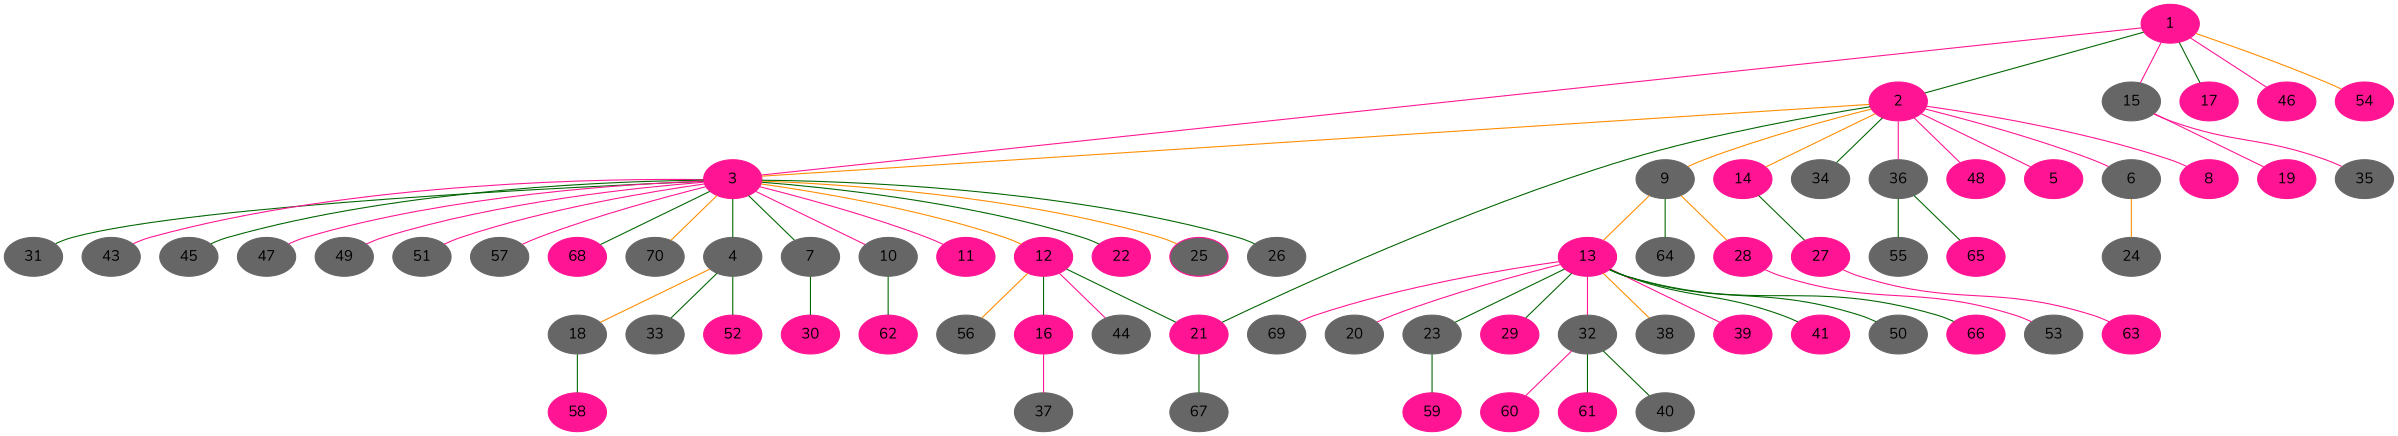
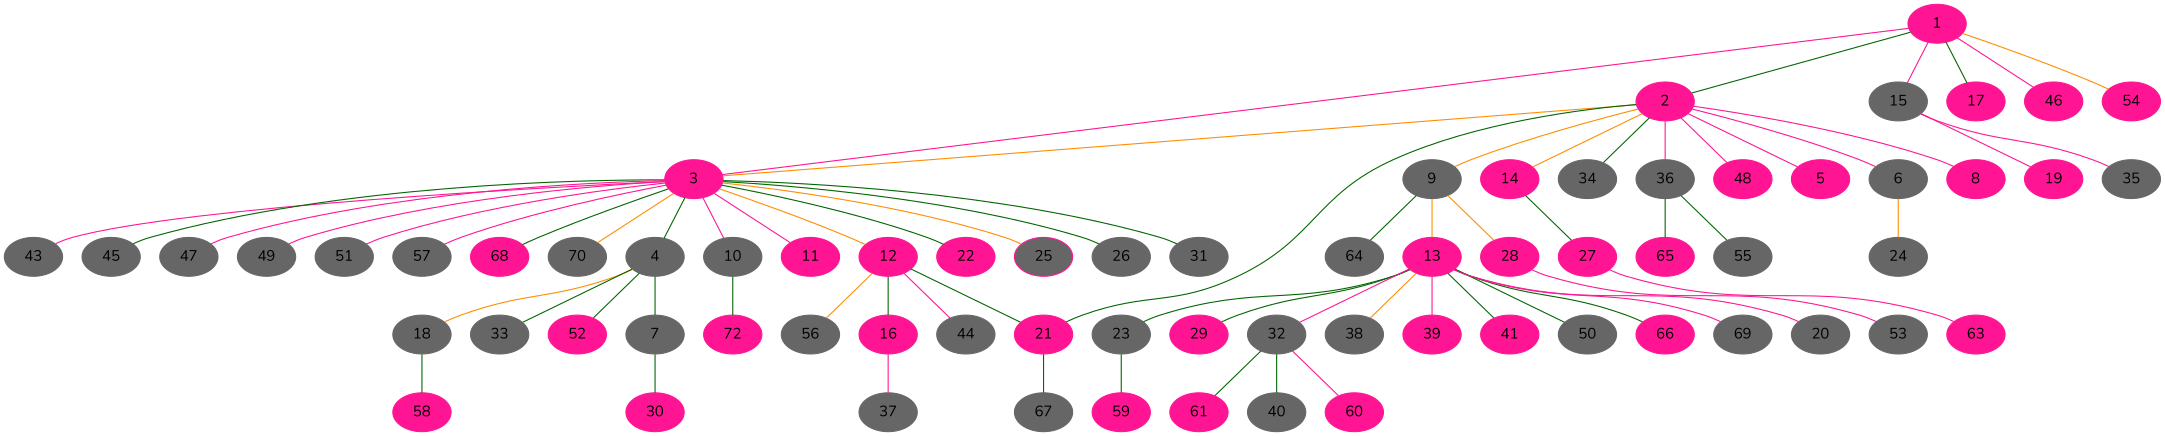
(771, 218) -> (655, 296)
(888, 335) -> (733, 335)
